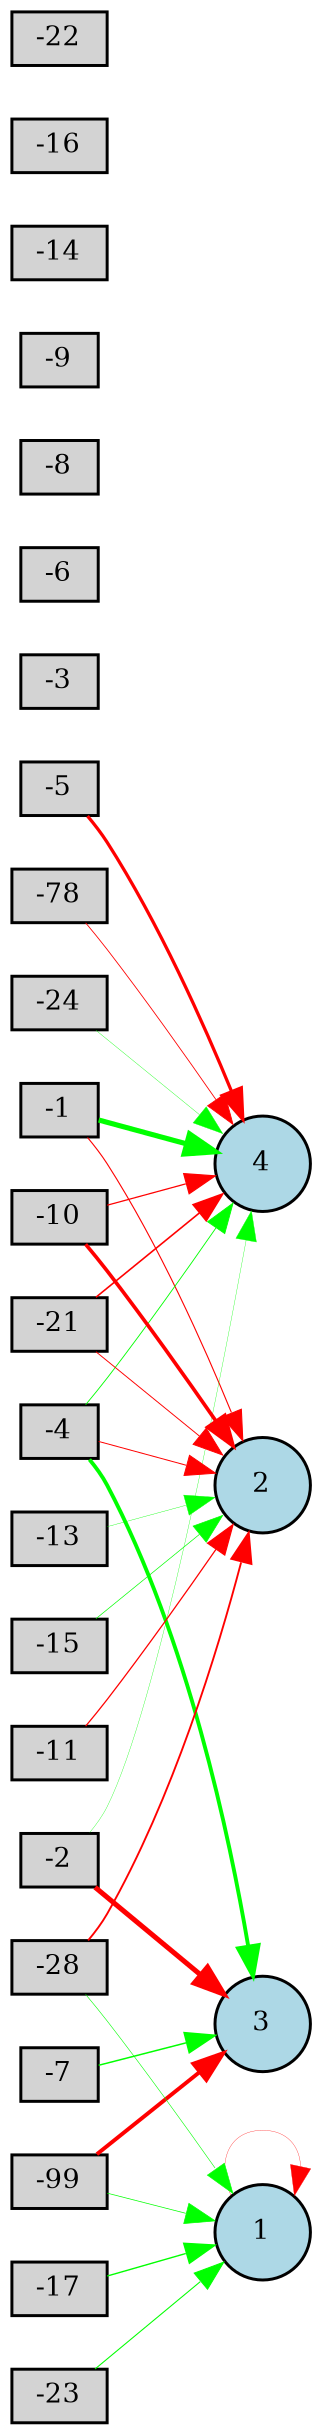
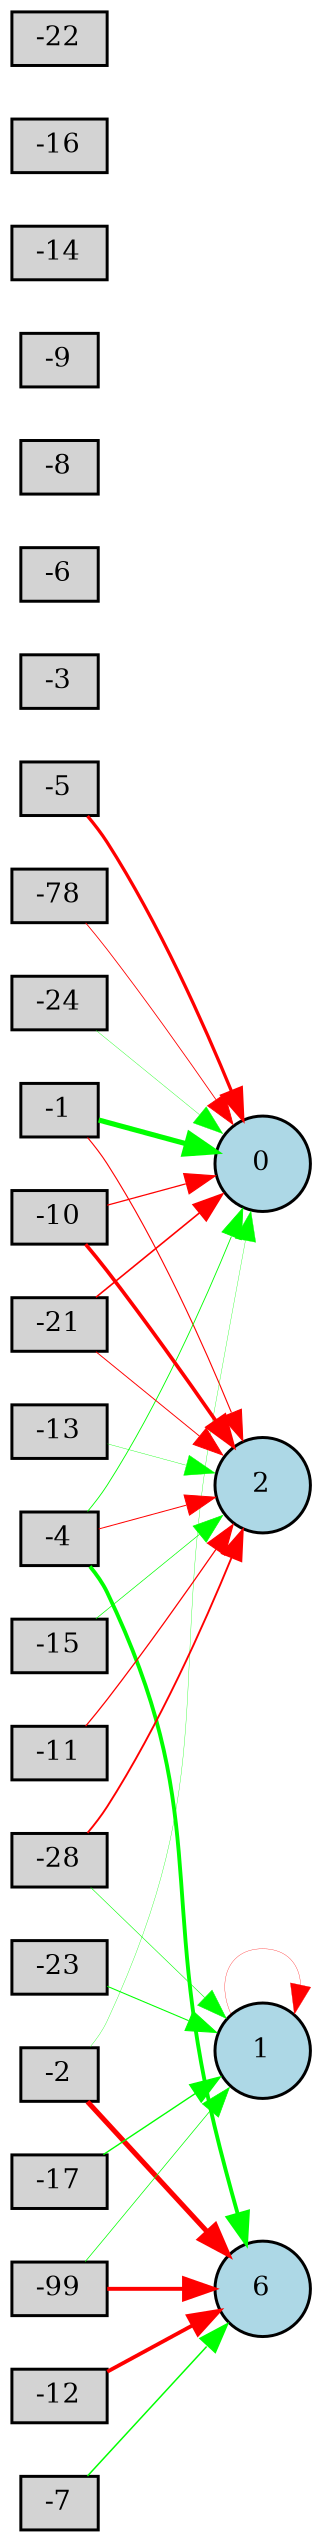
(263, 1164) -> (263, 1164)
(263, 2024) -> (263, 2289)
none -> (60, 2396)
